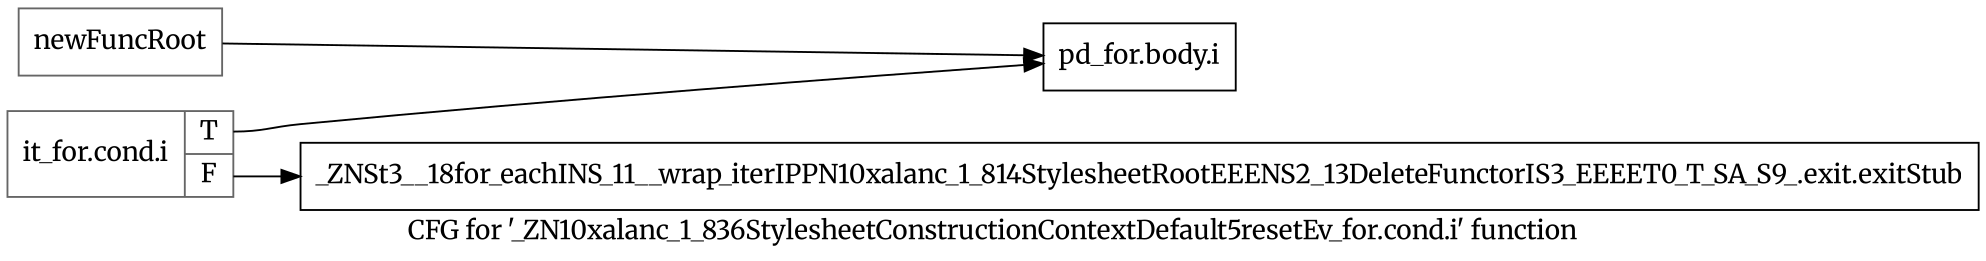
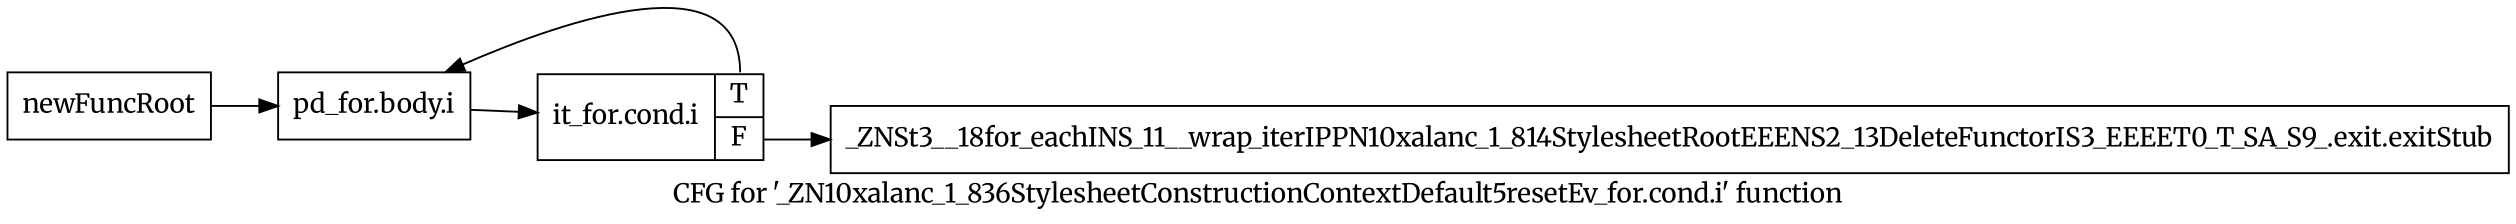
(120, 42) -> (109, 106)
none -> (495, 111)
(120, 154) -> (651, 117)
